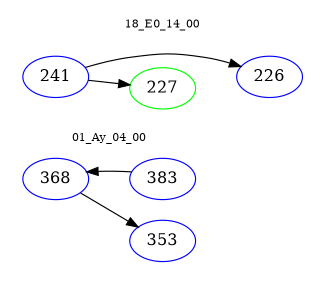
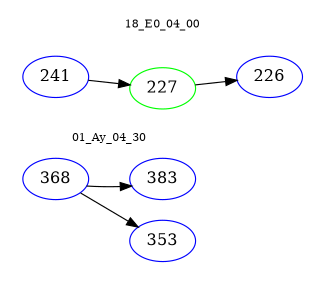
(163, 25) -> (163, 25)
(157, 54) -> (210, 83)
(109, 138) -> (109, 138)
(115, 171) -> (103, 187)
